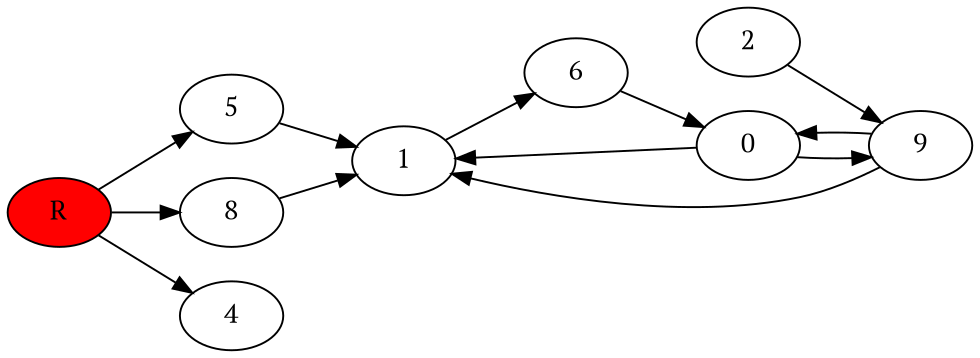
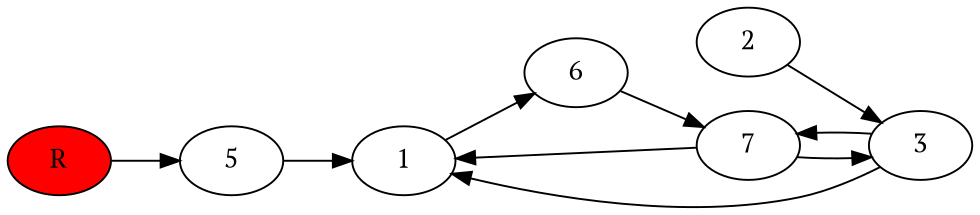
(748, 145) -> (748, 145)
(921, 145) -> (921, 145)
(232, 212) -> none
(232, 316) -> none
